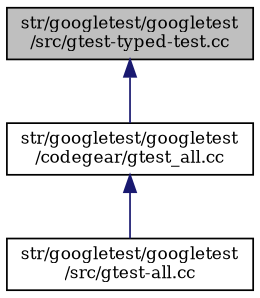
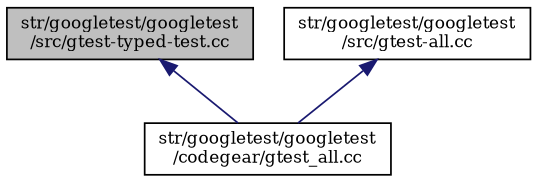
(130, 216) -> (331, 97)
